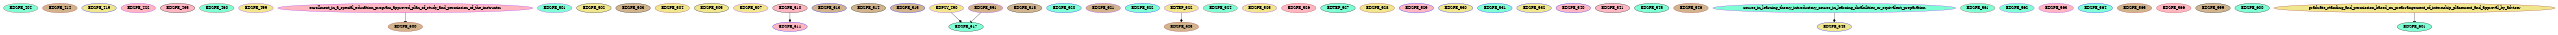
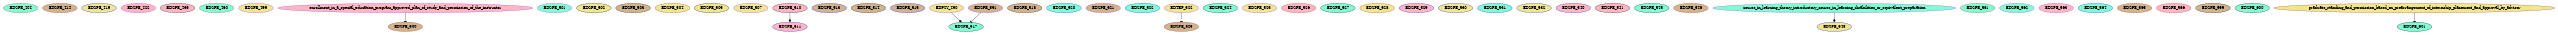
(1220, 8) -> (1220, 8)
(1338, 8) -> (1338, 8)
(1181, 16) -> (1181, 16)
